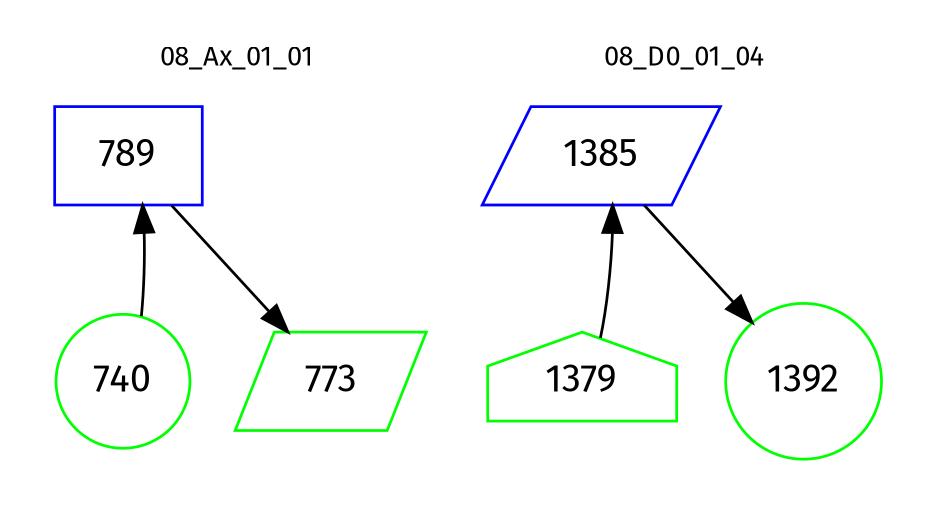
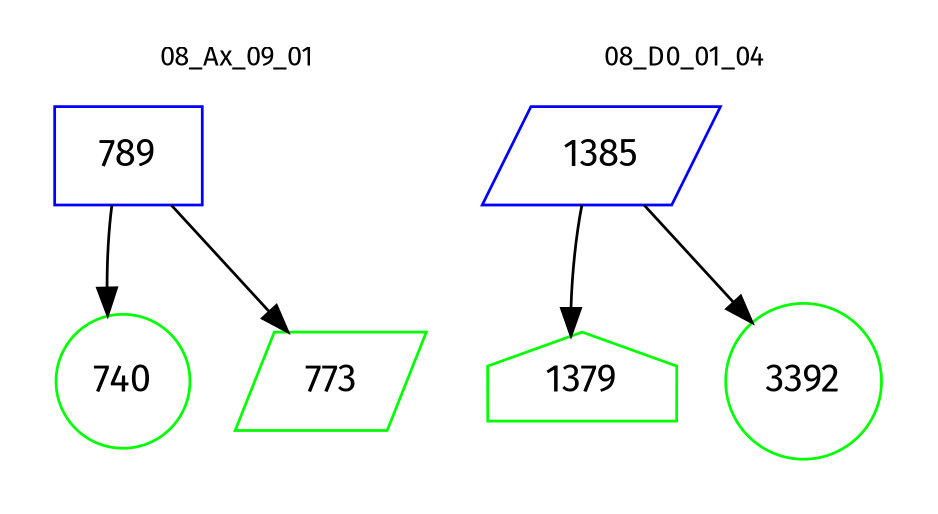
(238, 59) -> (238, 59)
(144, 275) -> (108, 246)
(609, 286) -> (574, 256)
(804, 381) -> (804, 381)
